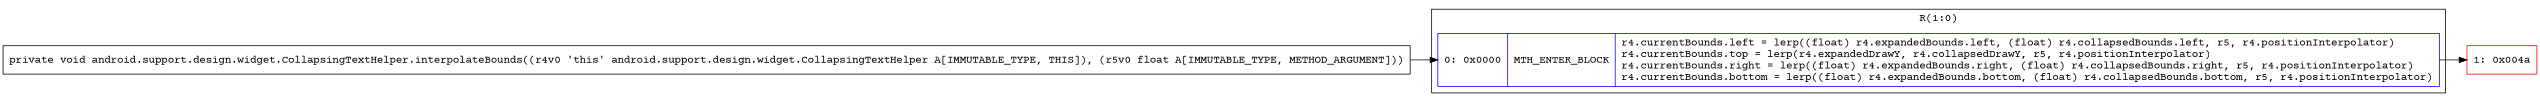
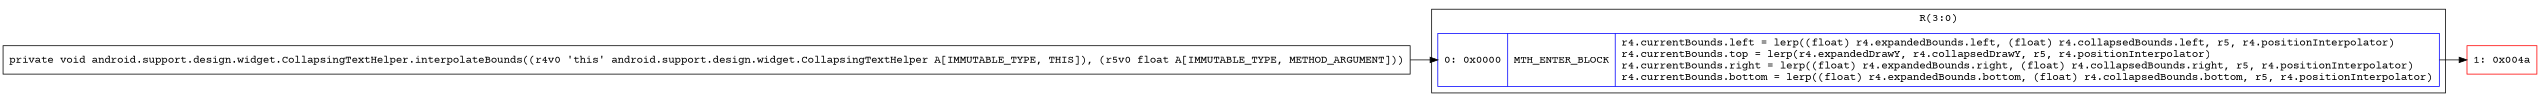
(1939, 18) -> (1939, 18)
